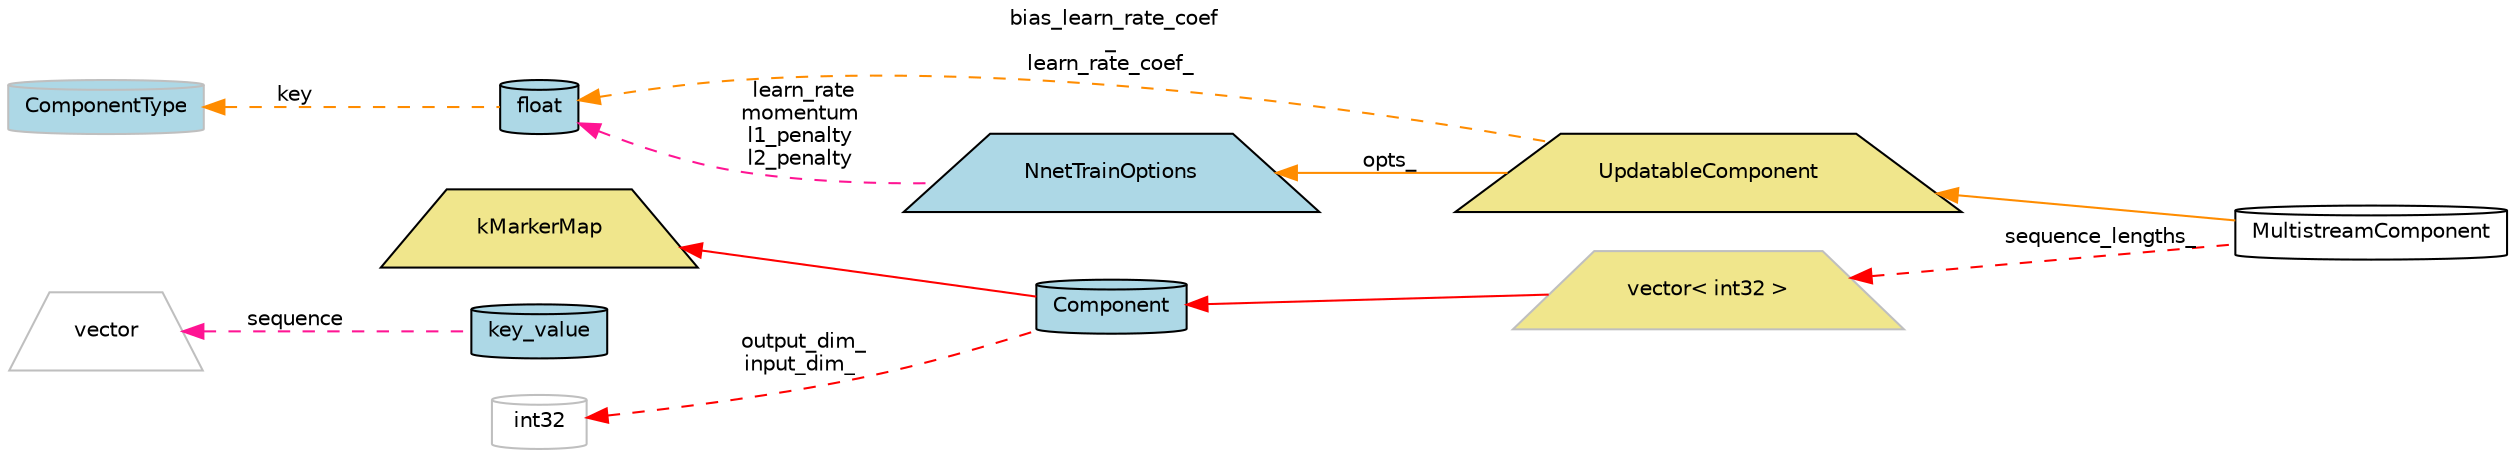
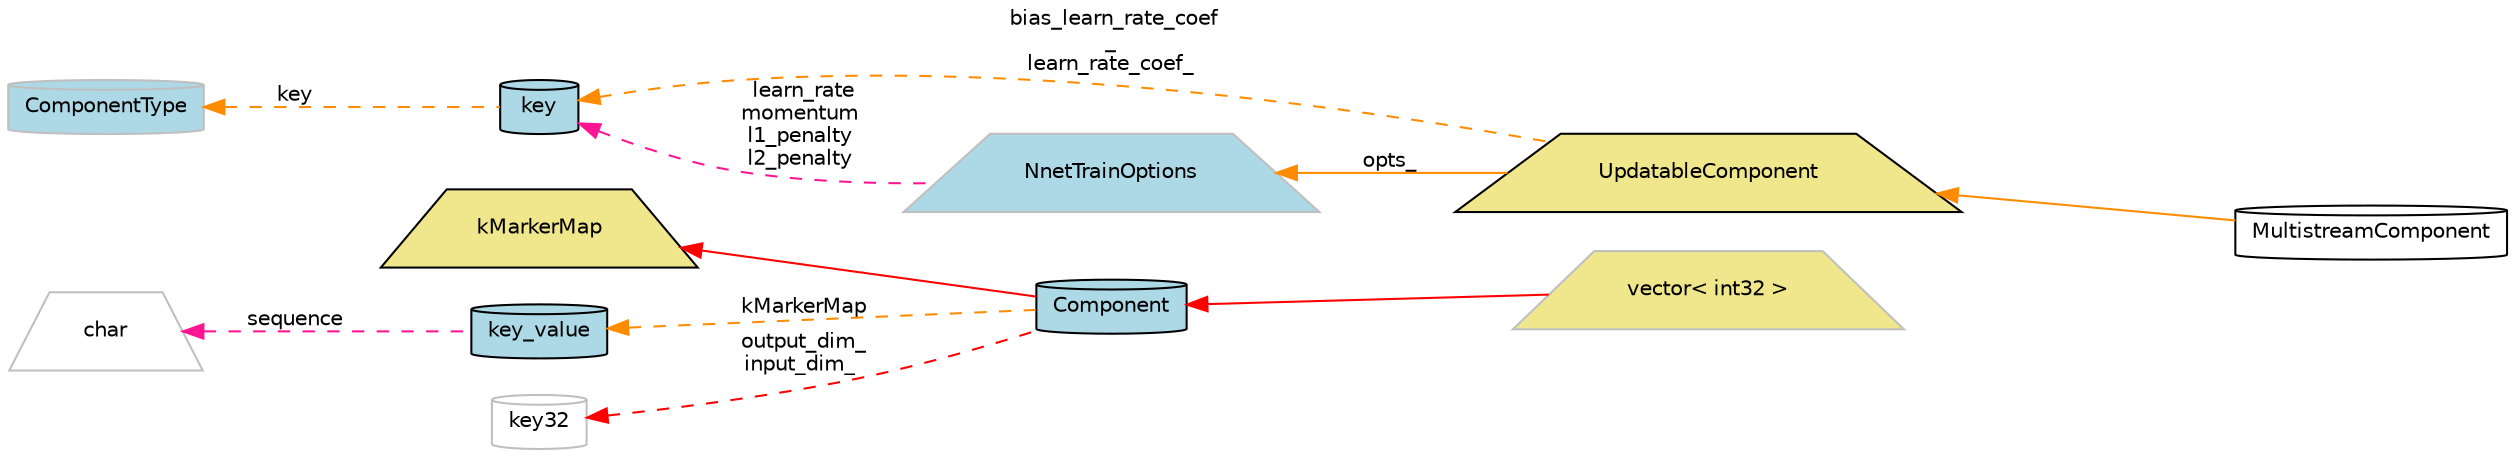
(539, 107) -> (539, 107)
(1112, 173) -> (1112, 173)
(2054, 260) -> none
none -> (832, 319)
(106, 331) -> (106, 331)
(539, 422) -> (539, 422)
